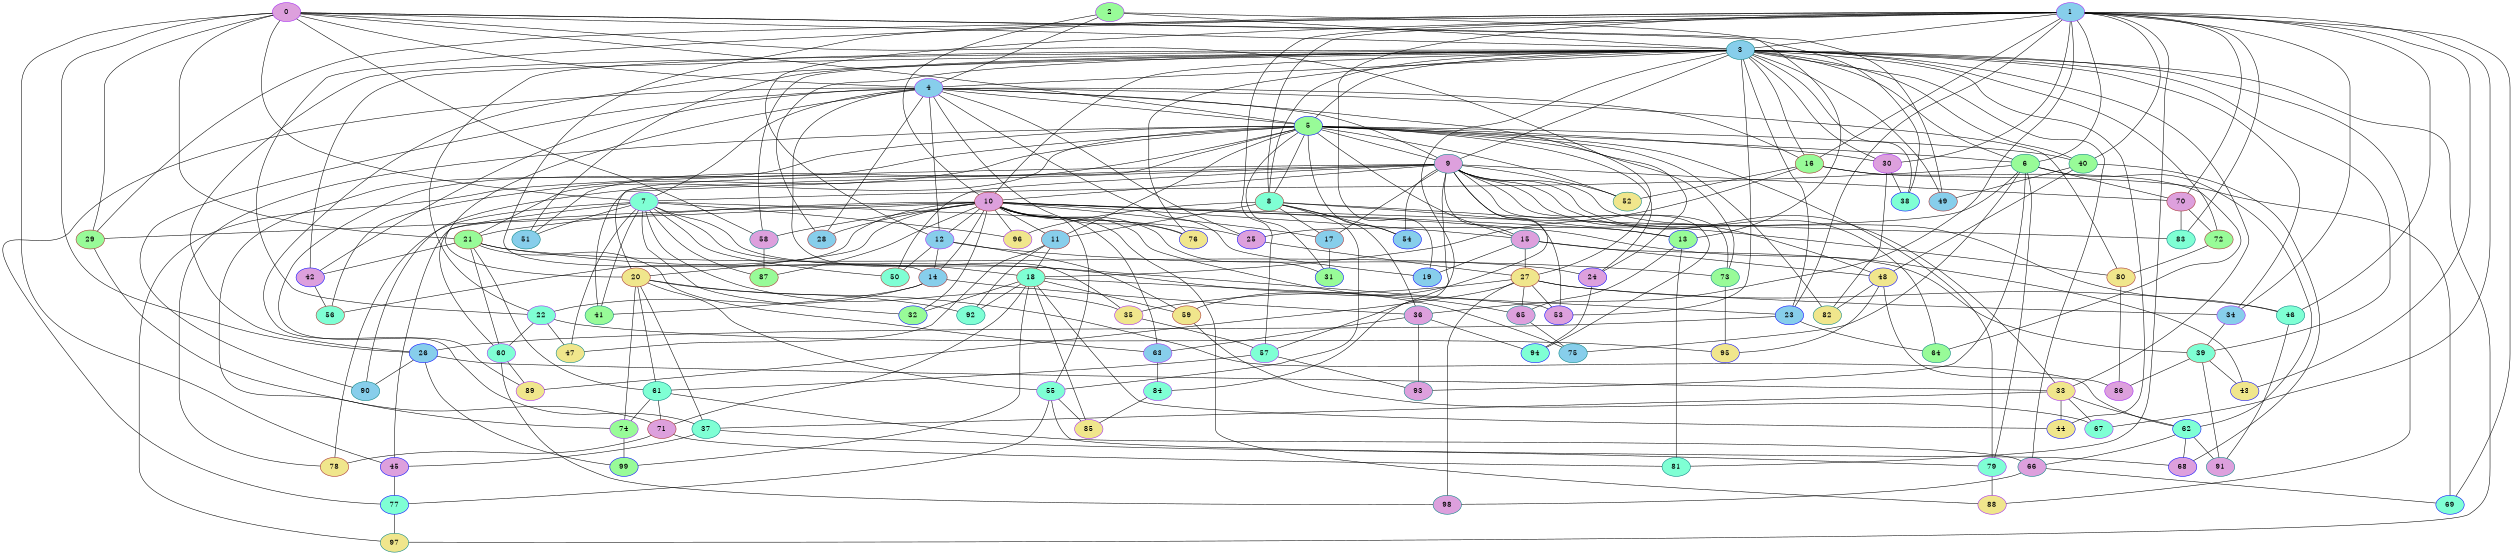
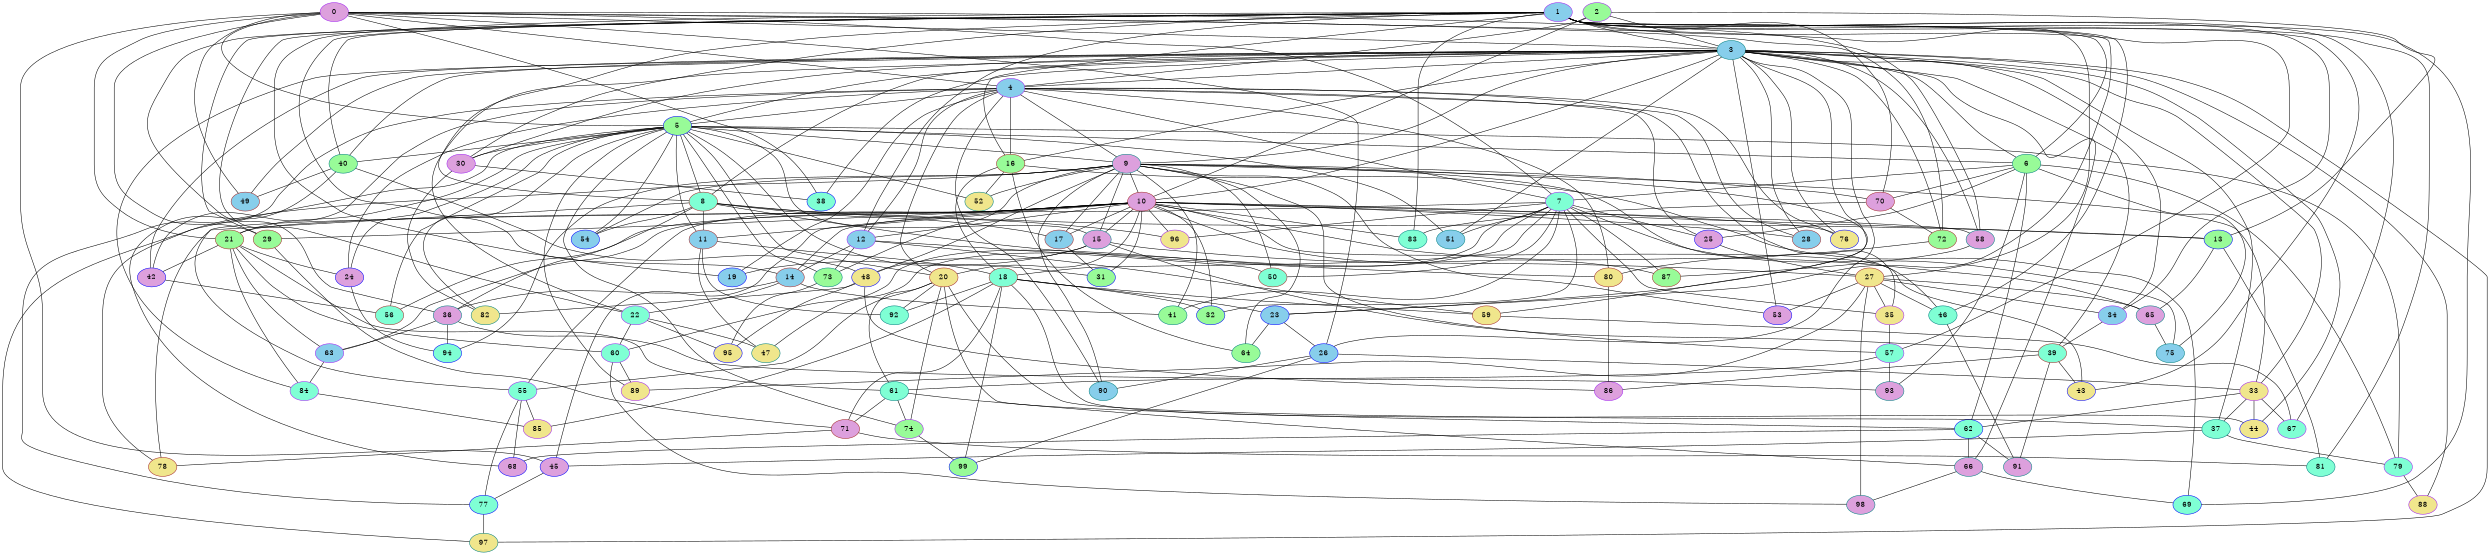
none -> (1208, 22)
(1202, 279) -> (256, 320)
(1414, 468) -> none
